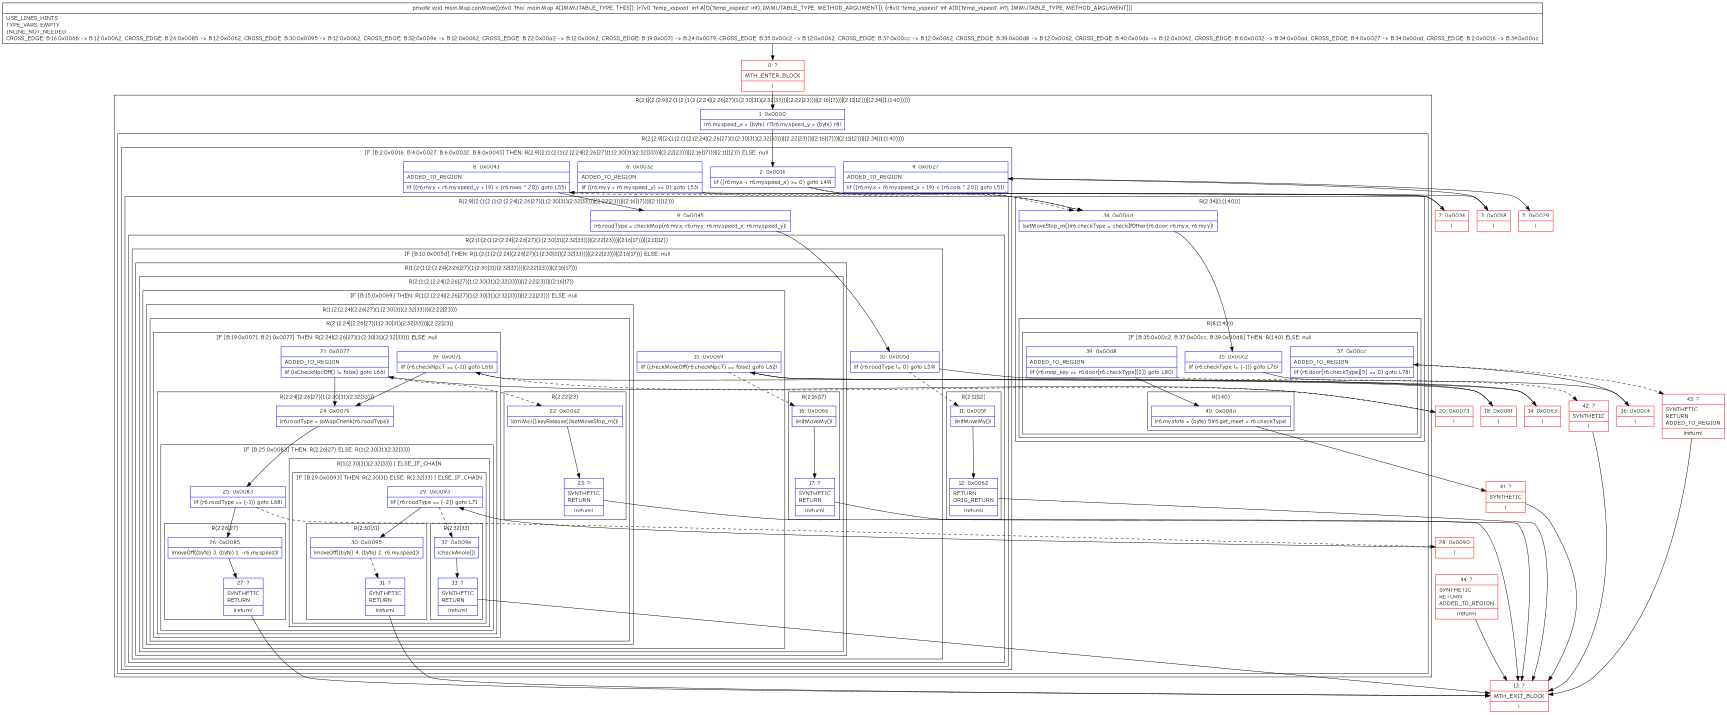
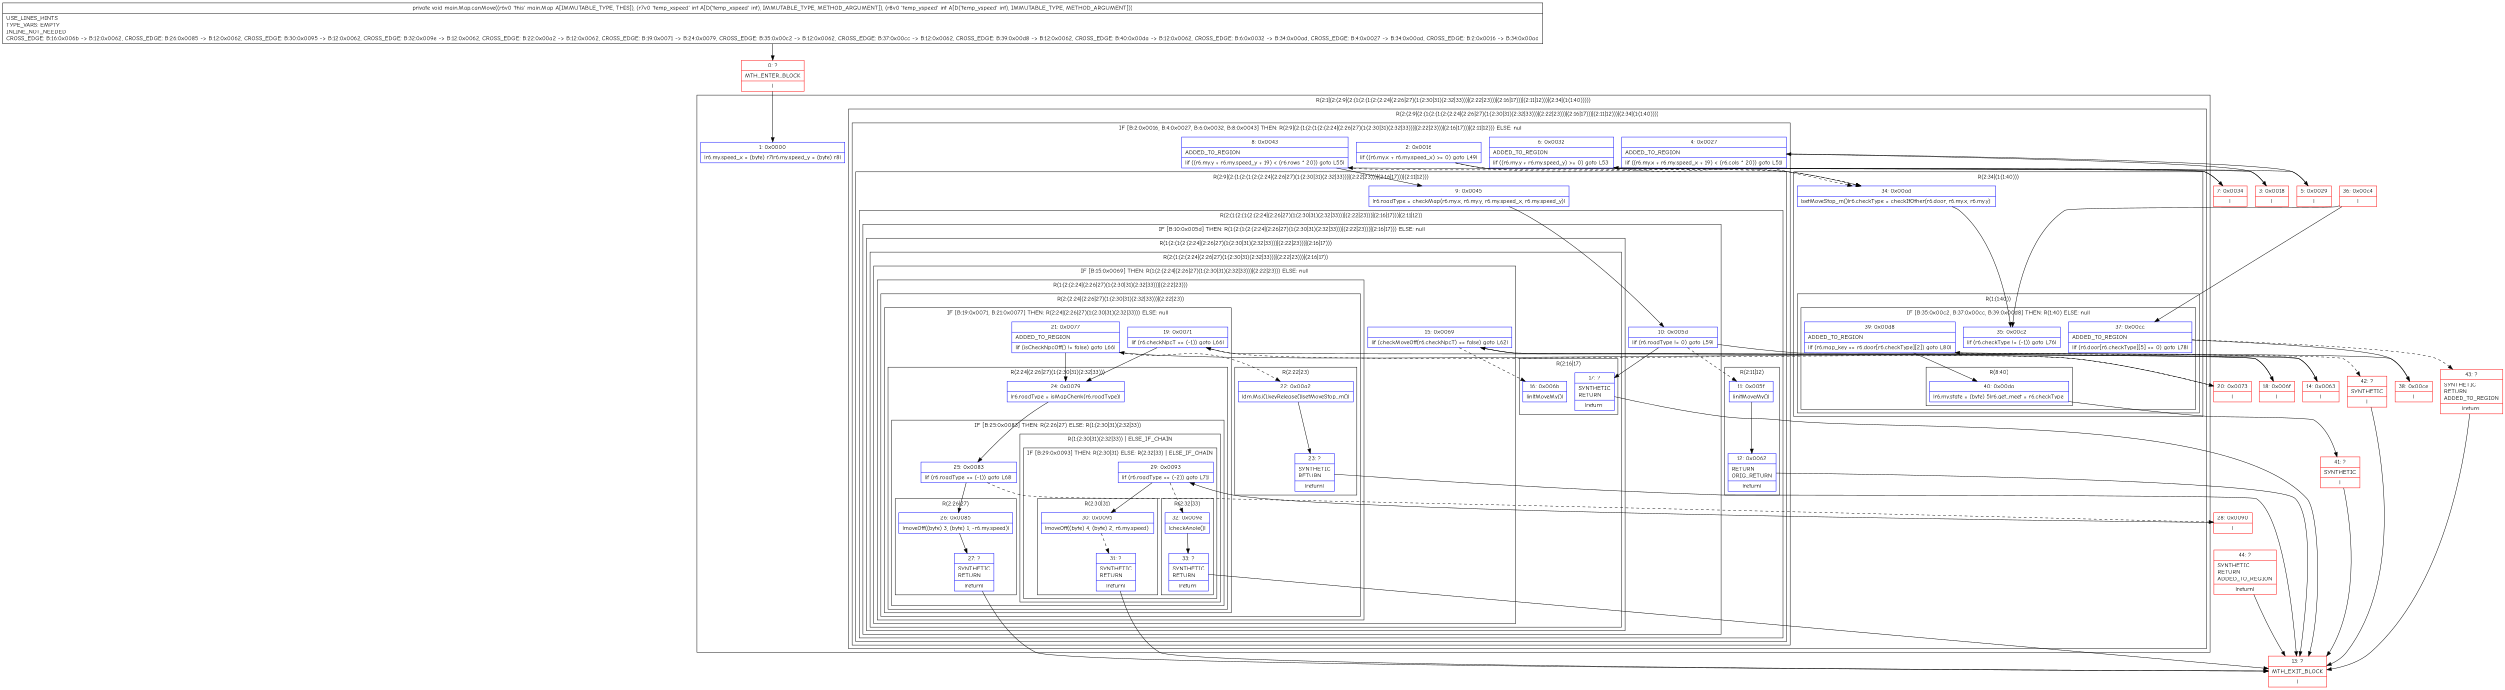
(773, 144) -> none
none -> (1966, 169)
(1220, 324) -> (1998, 299)
(1538, 384) -> (2139, 208)
none -> (2414, 392)
(1221, 397) -> (1999, 372)
(814, 450) -> (1638, 361)
